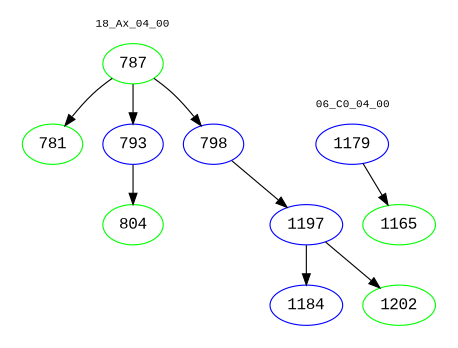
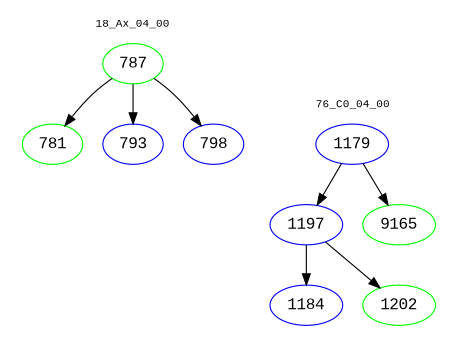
(353, 105) -> (353, 105)
(246, 173) -> (332, 179)
(133, 225) -> none
(399, 225) -> (399, 225)
